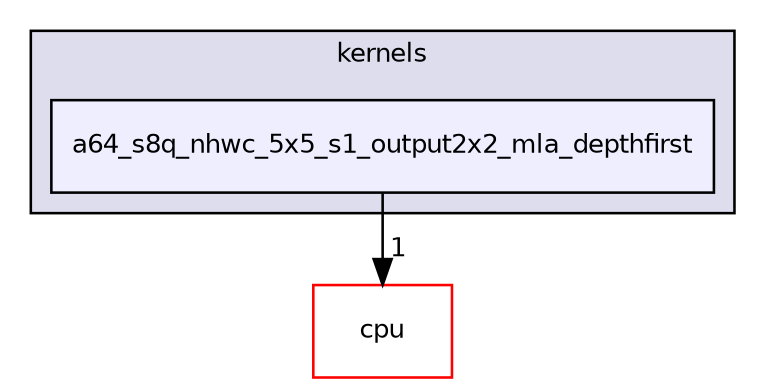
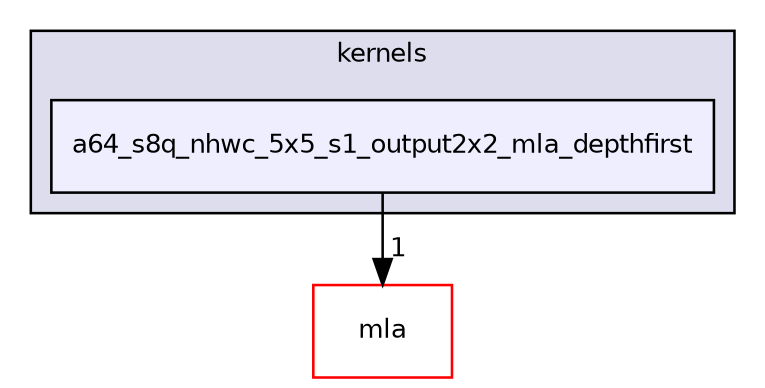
(383, 331) -> (383, 331)
